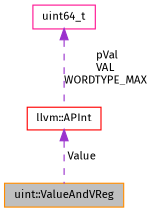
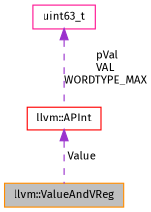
(64, 17) -> (64, 17)
(64, 195) -> (64, 195)
